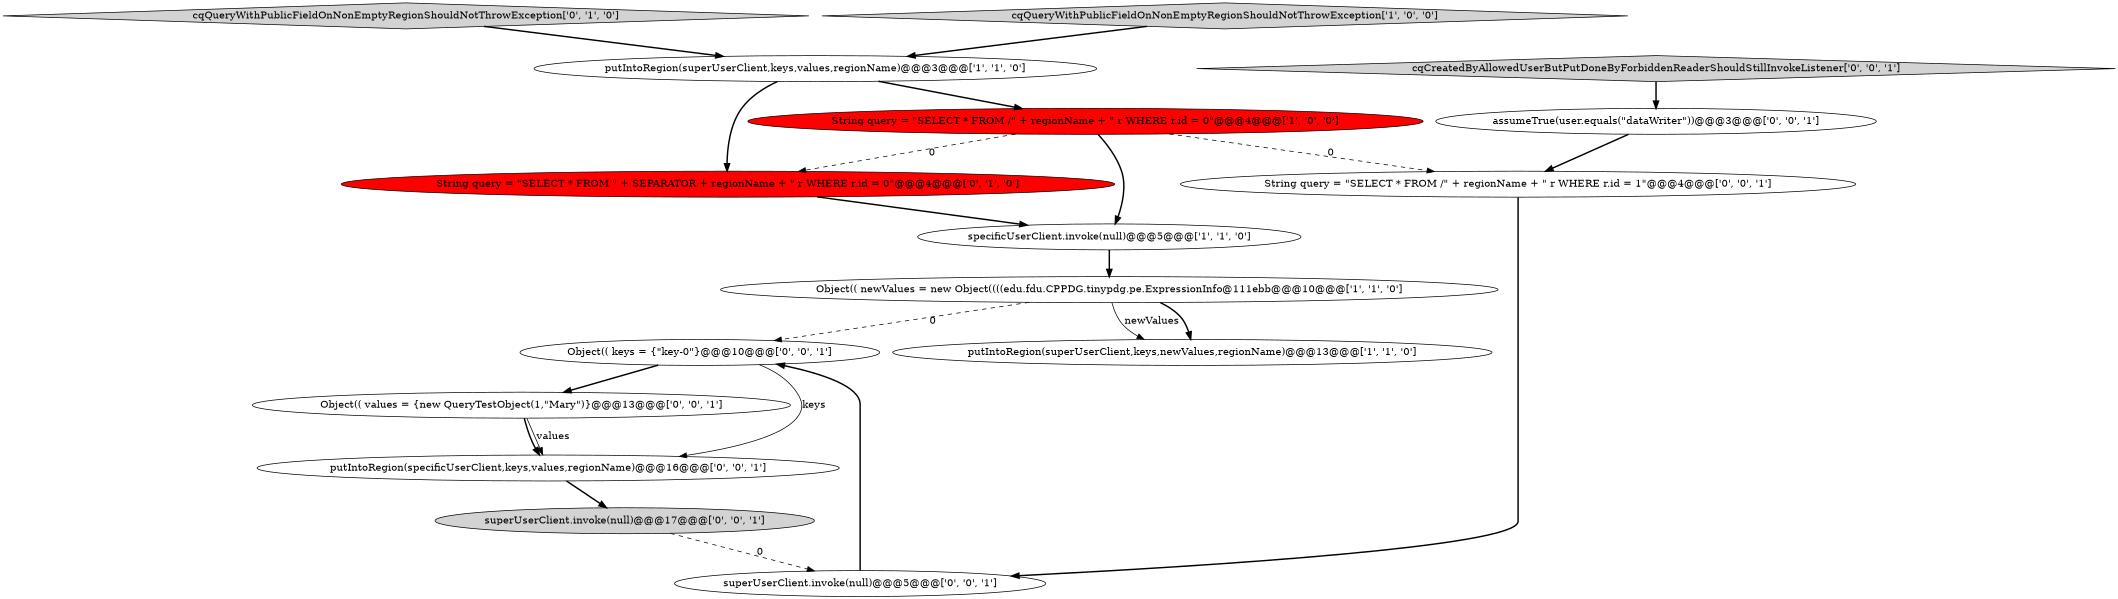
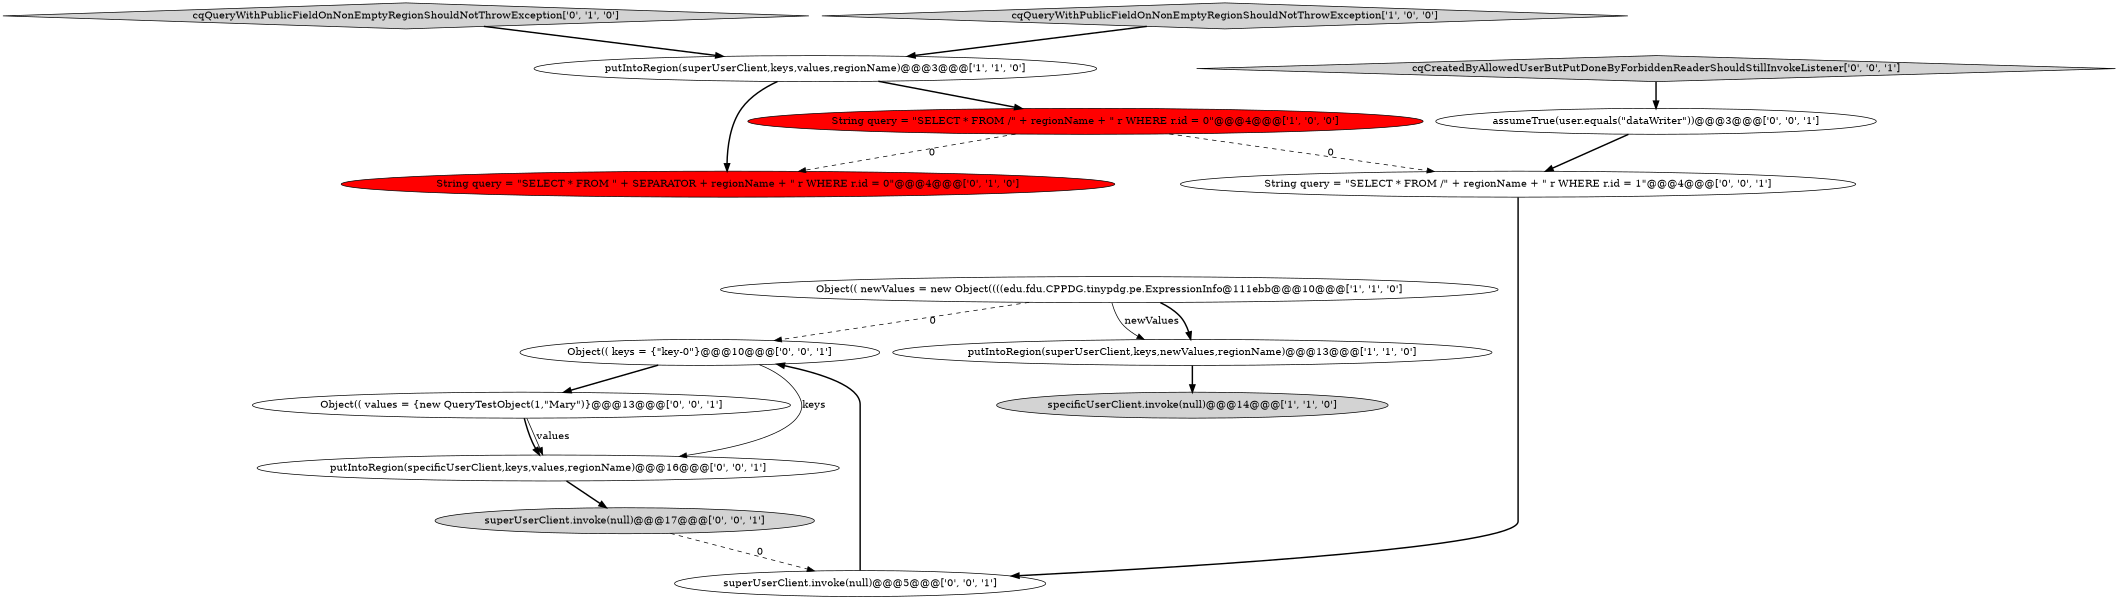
(1109, 237) -> none
none -> (1192, 405)
